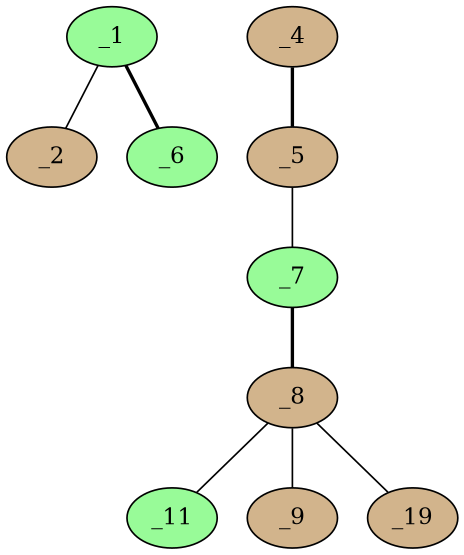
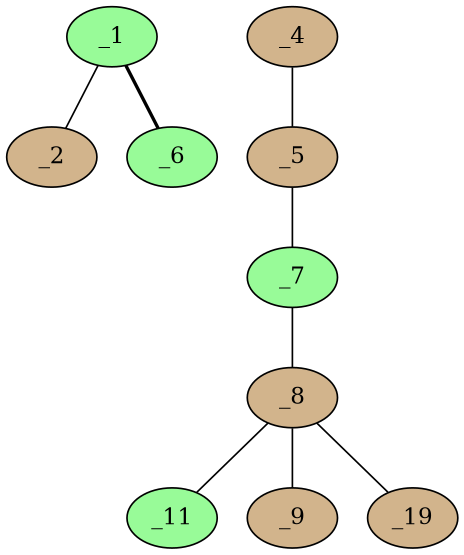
(292, 97) -> (292, 97)
(292, 338) -> (292, 338)
